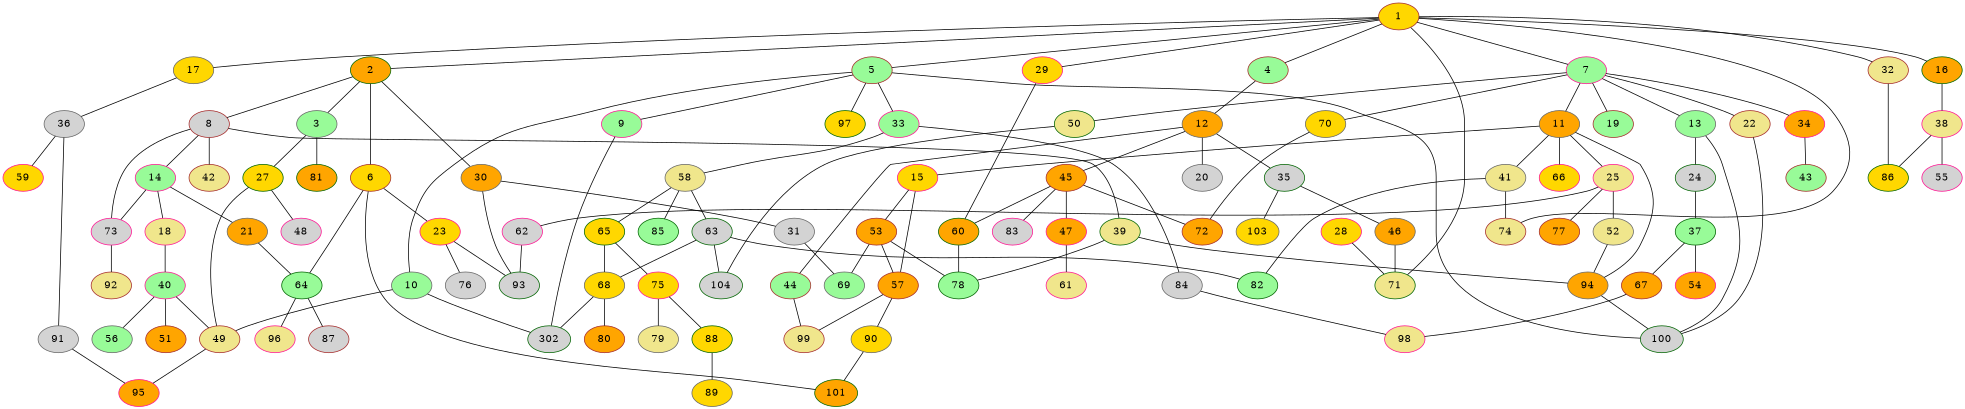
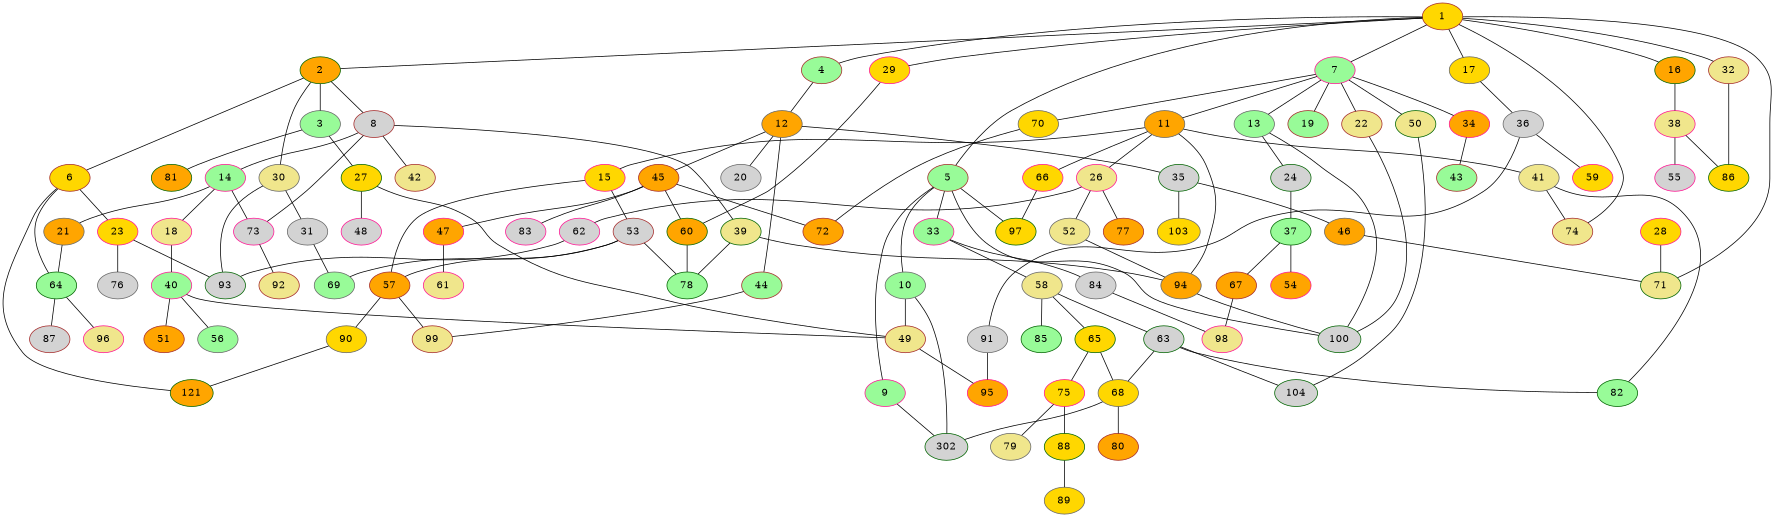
(481, 178) -> (279, 178)
(1613, 178) -> (1097, 178)
none -> (1029, 205)
(876, 232) -> (633, 232)
(836, 393) -> (192, 393)
